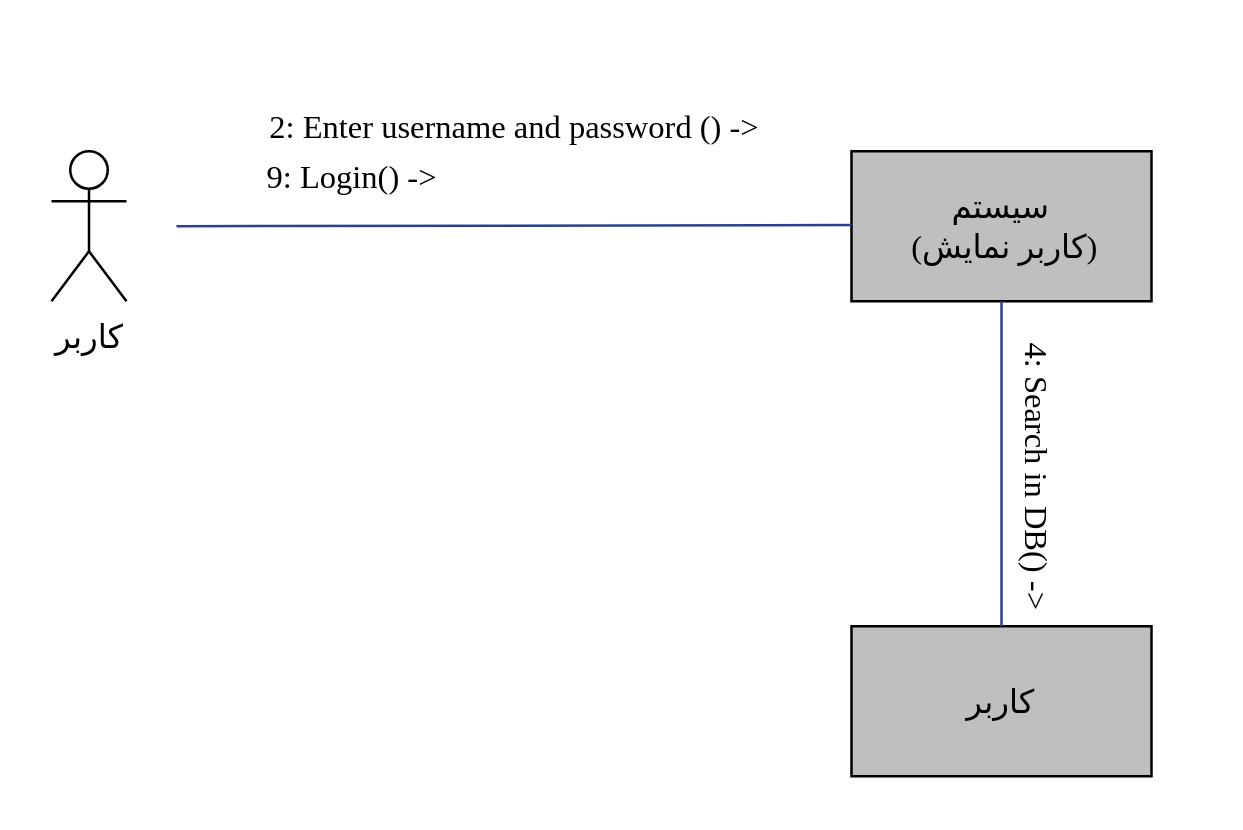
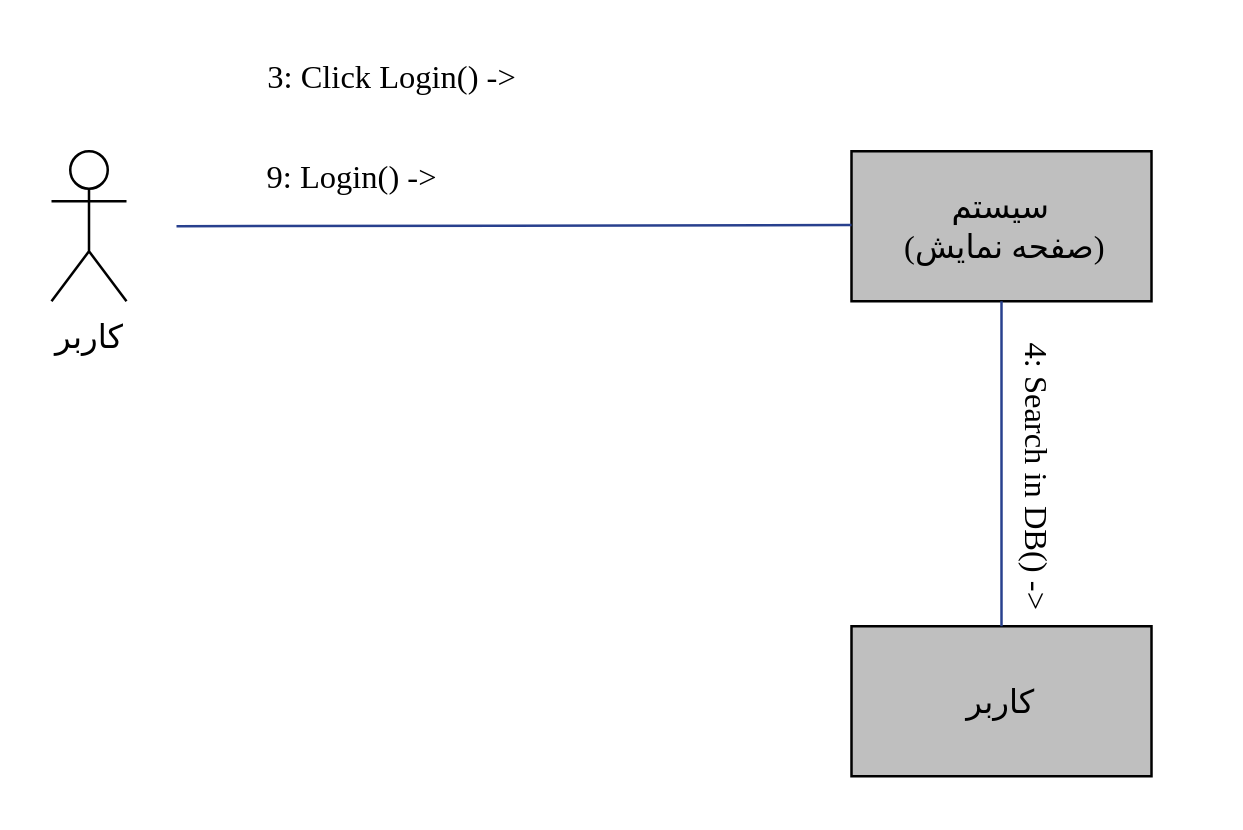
none -> (391, 76)
(514, 126) -> none
(1001, 226) -> (1001, 226)
